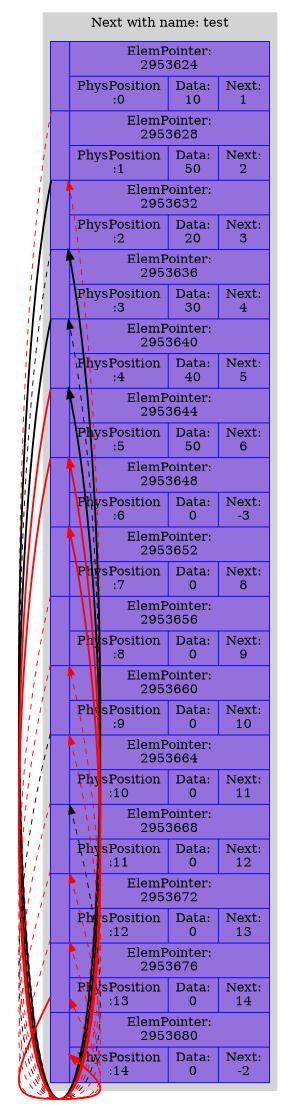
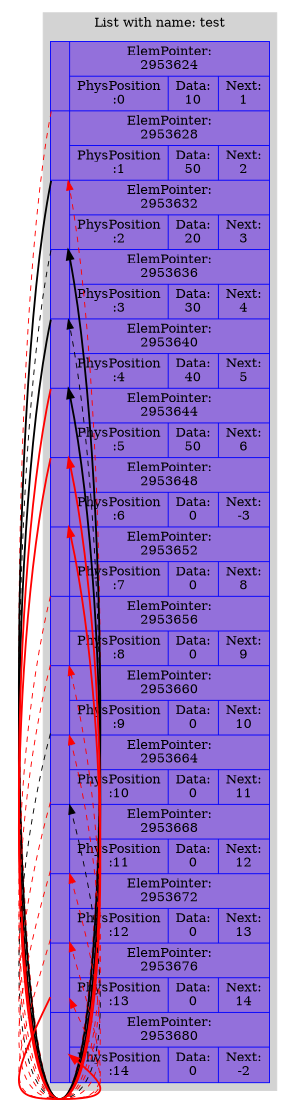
(160, 23) -> (160, 23)
